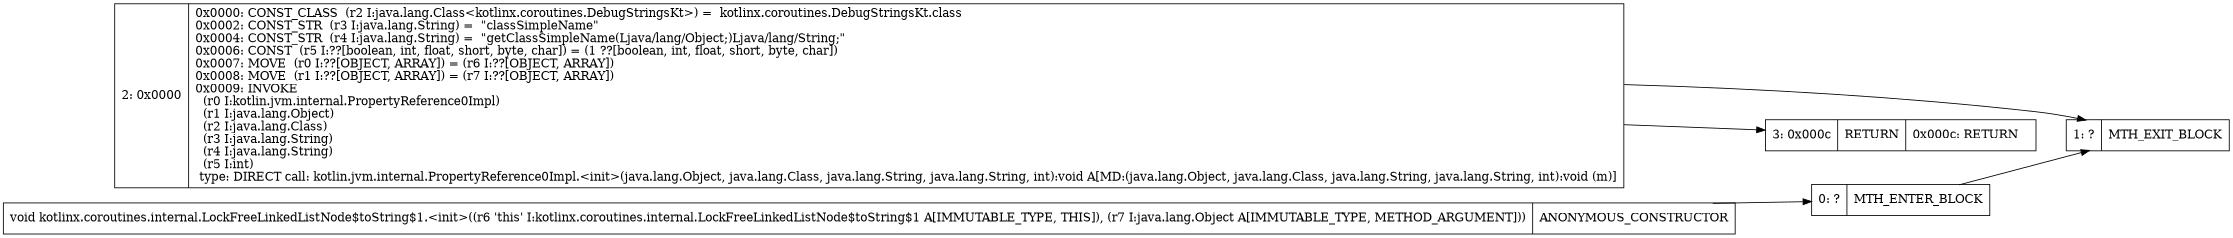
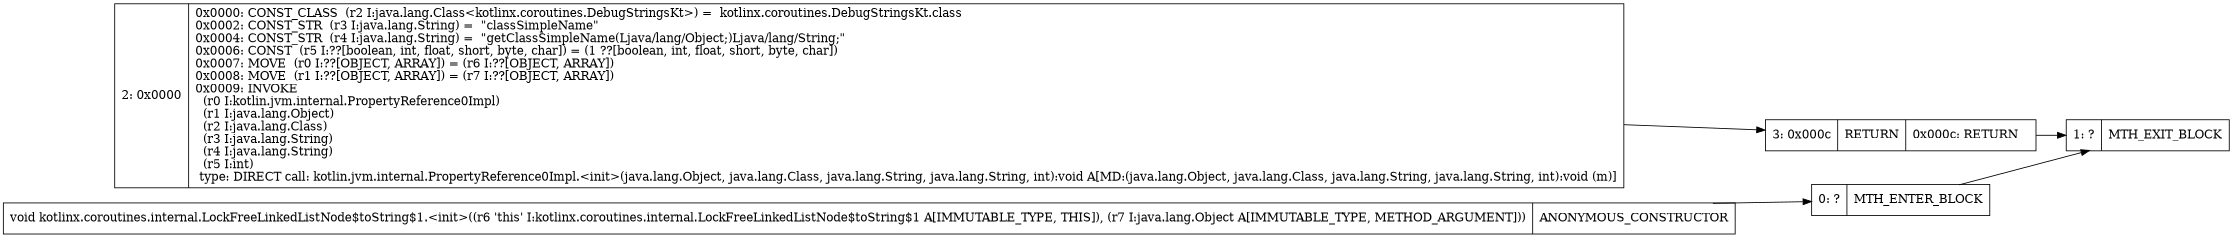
(1851, 95) -> (2047, 135)
